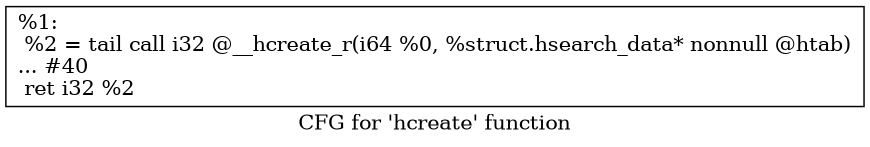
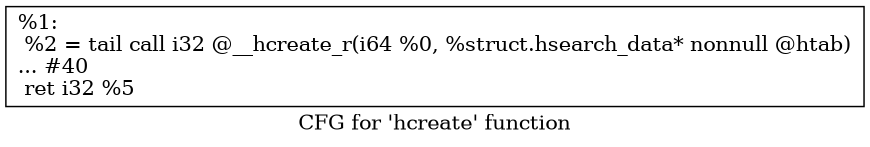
(76, 89) -> (76, 89)
